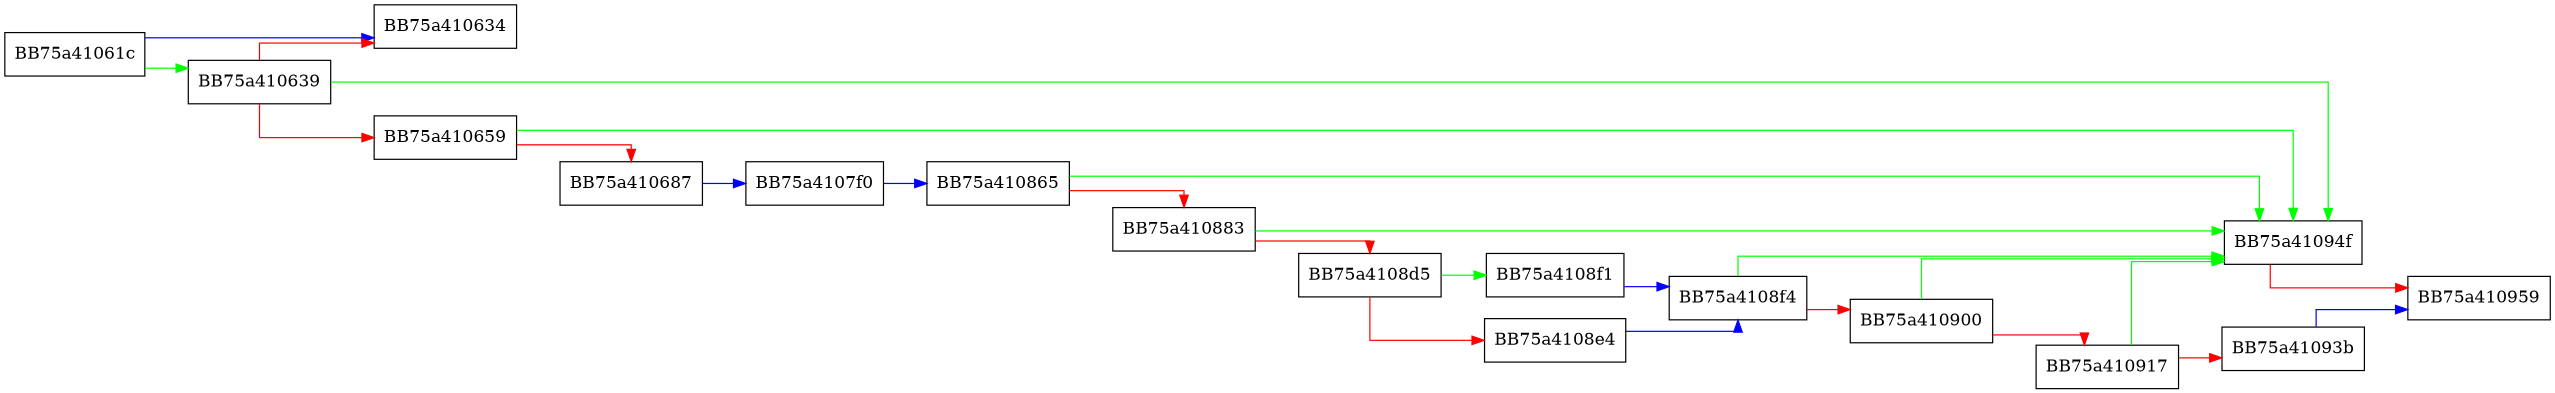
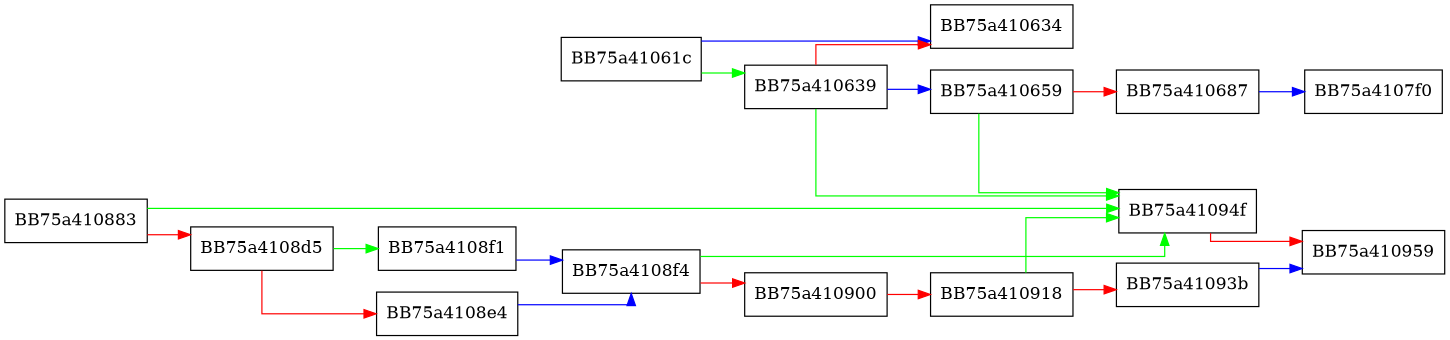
(294, 138) -> (903, 89)
(998, 183) -> none
(2047, 259) -> none
(2107, 367) -> (1002, 294)
